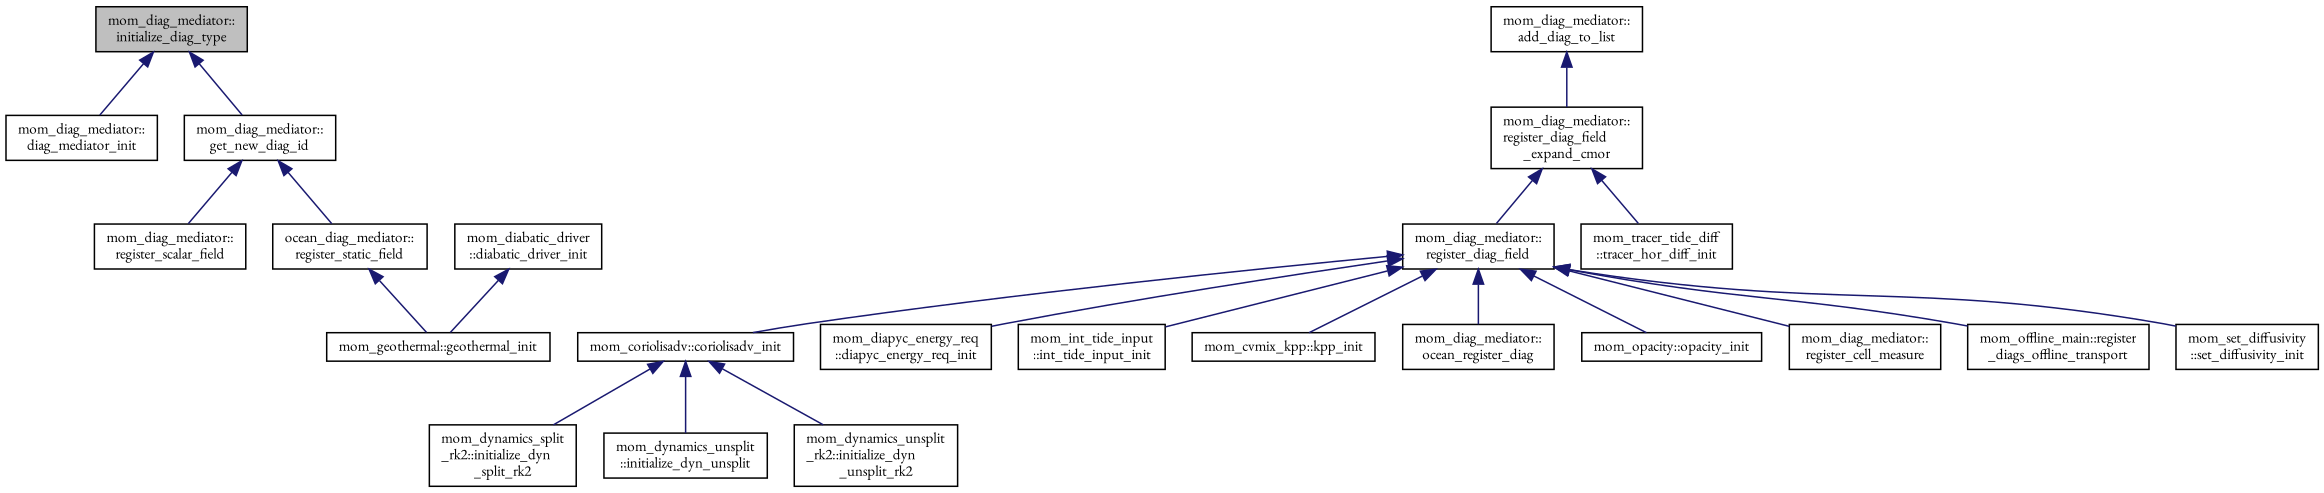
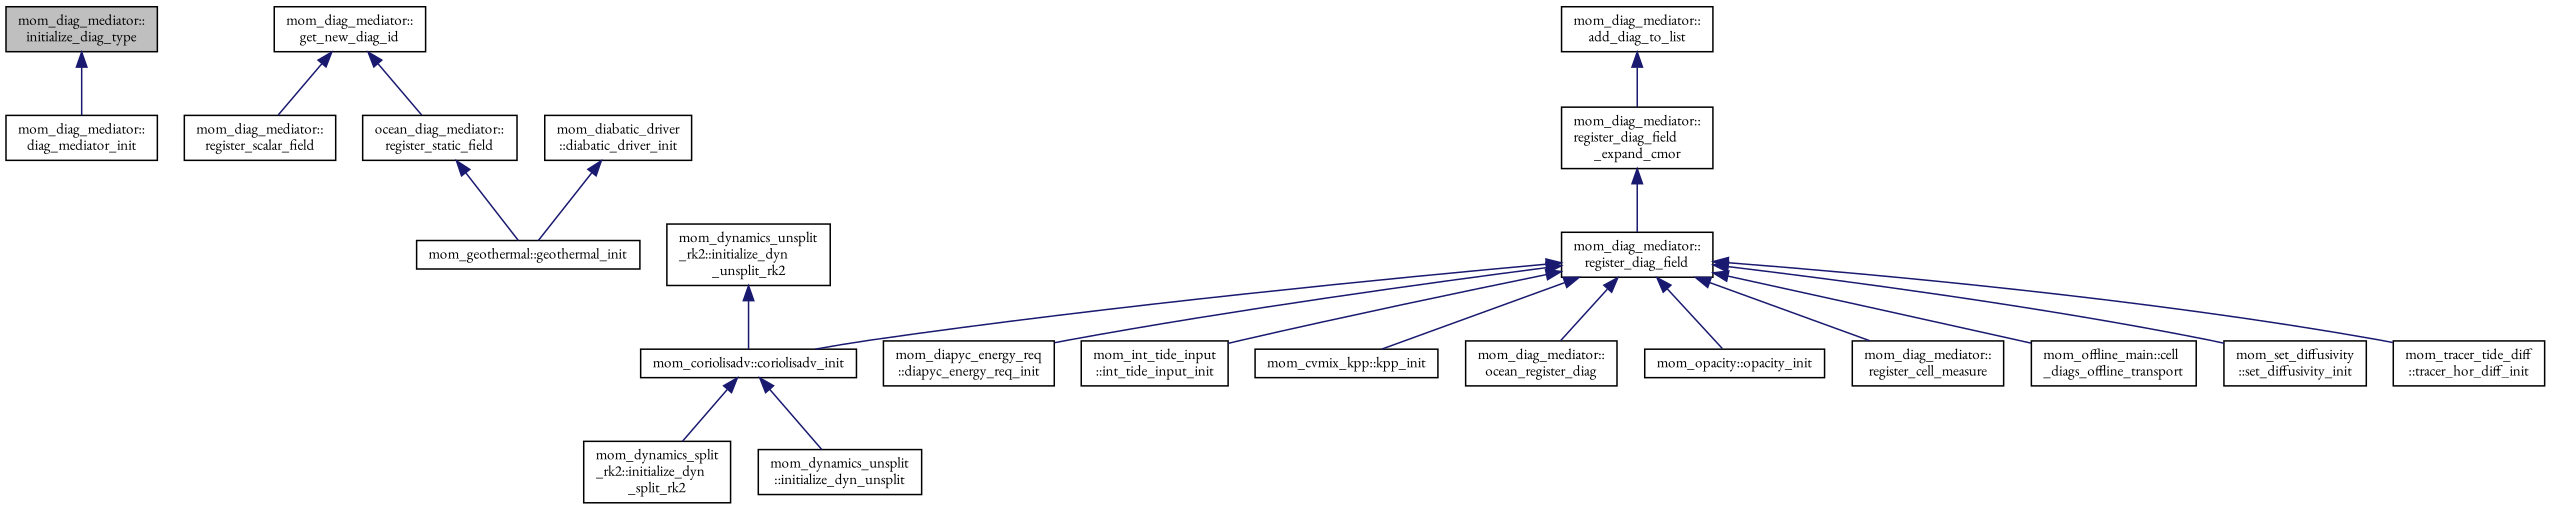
(221, 89) -> none
(1620, 202) -> (2062, 295)
(2058, 347) -> (2114, 363)
(773, 397) -> (749, 325)
